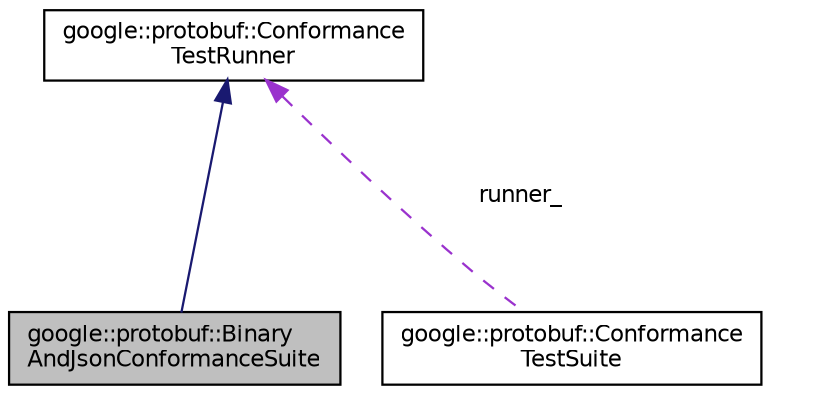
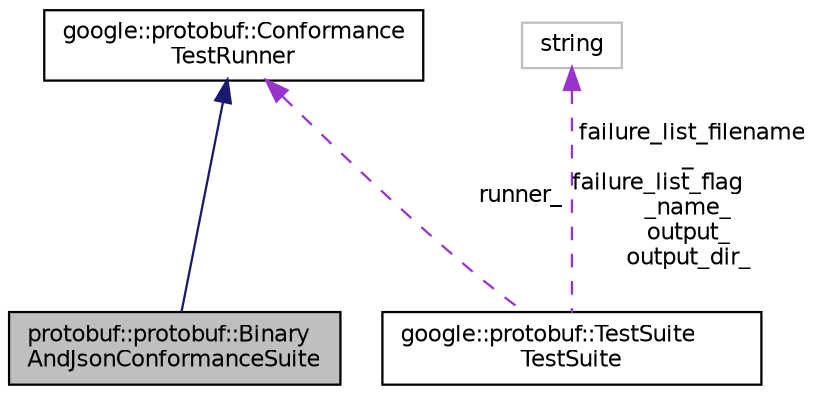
none -> (572, 45)
(175, 348) -> (175, 348)
(572, 348) -> (572, 348)
